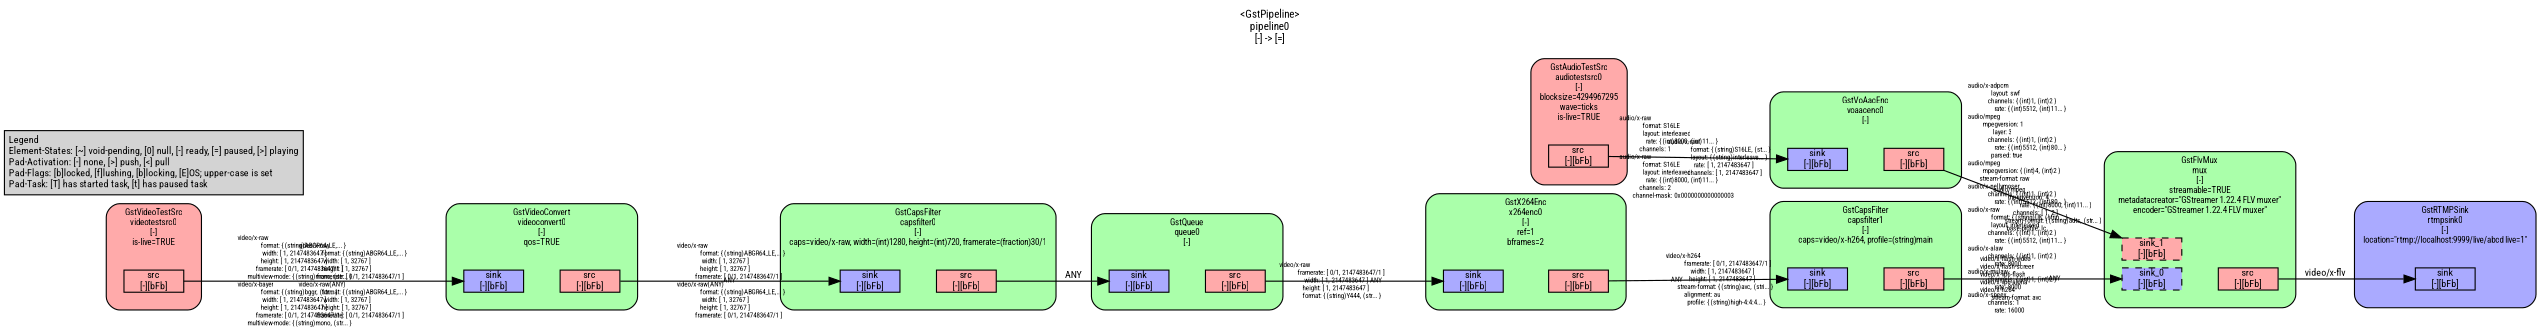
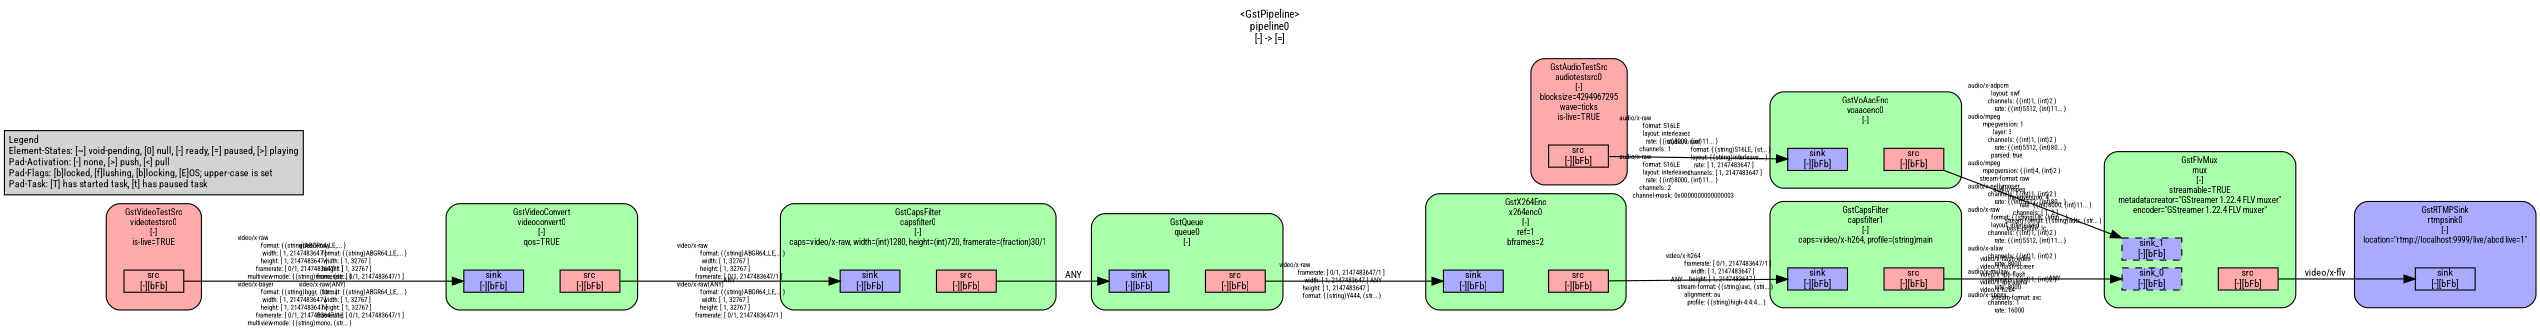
(2152, 249) -> (2152, 249)
